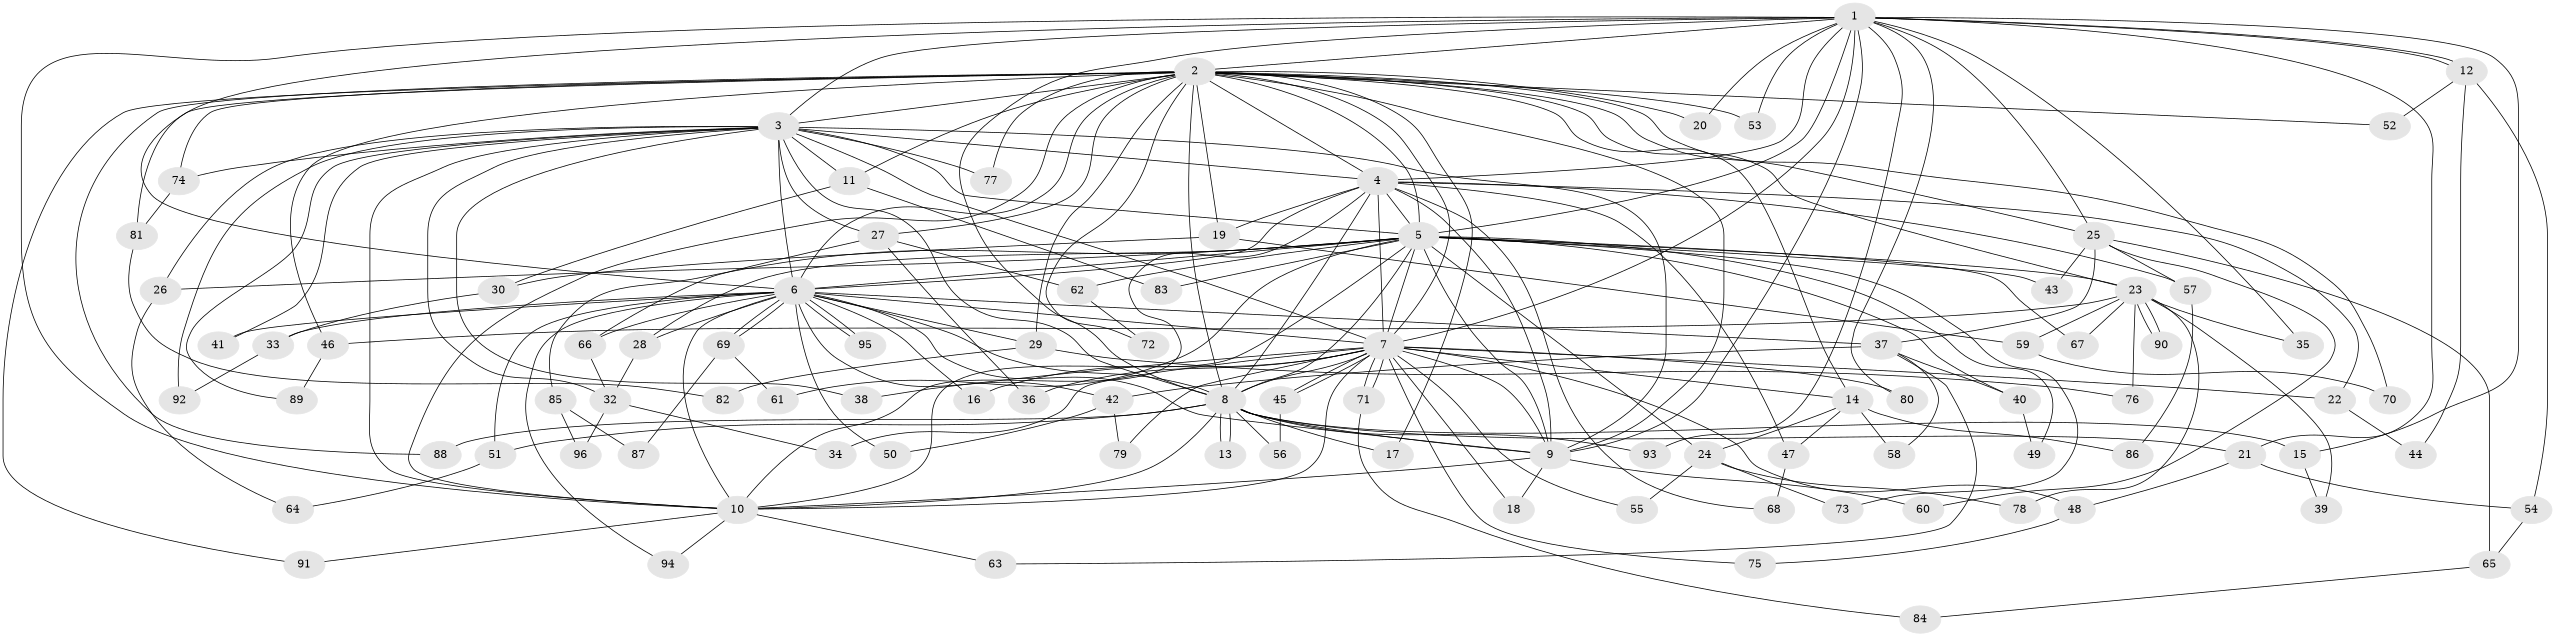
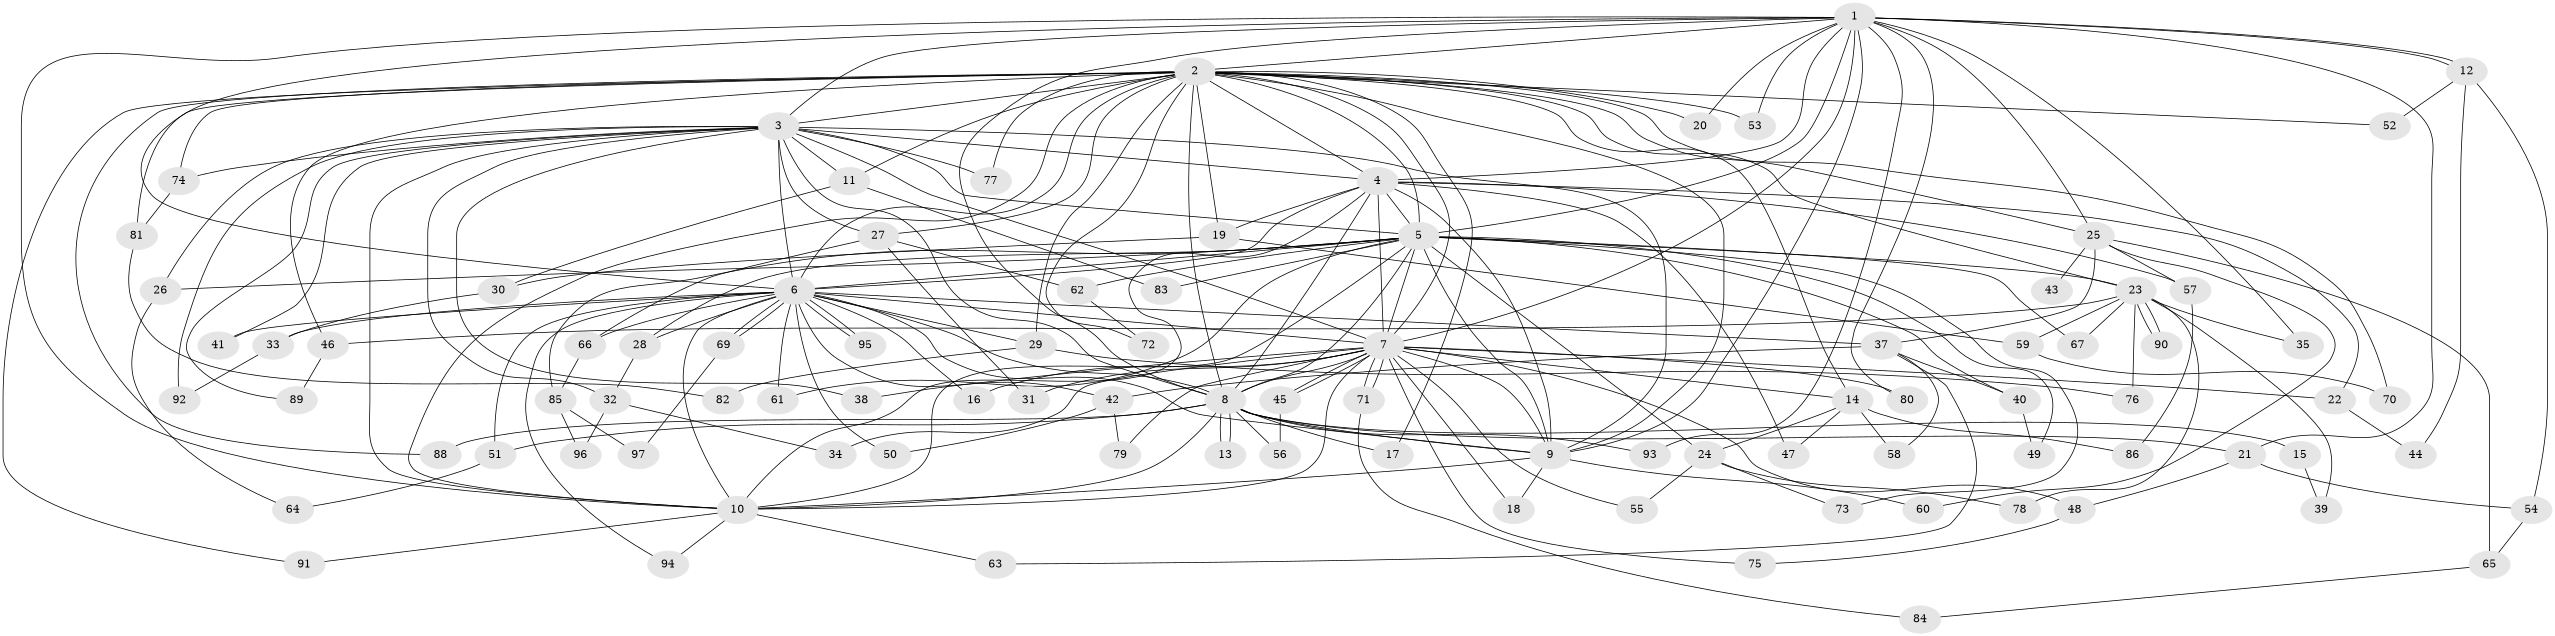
(2452, 45) -> none
(1738, 254) -> none
(598, 373) -> (572, 371)
(751, 373) -> (782, 345)
(1029, 400) -> (1029, 400)
(639, 455) -> (639, 455)
(1774, 510) -> none
